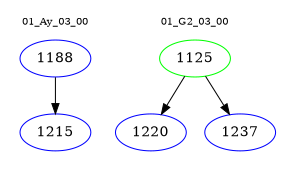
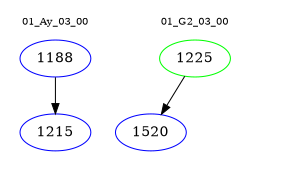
(195, 59) -> (195, 59)
(151, 132) -> (151, 132)
(240, 132) -> none
